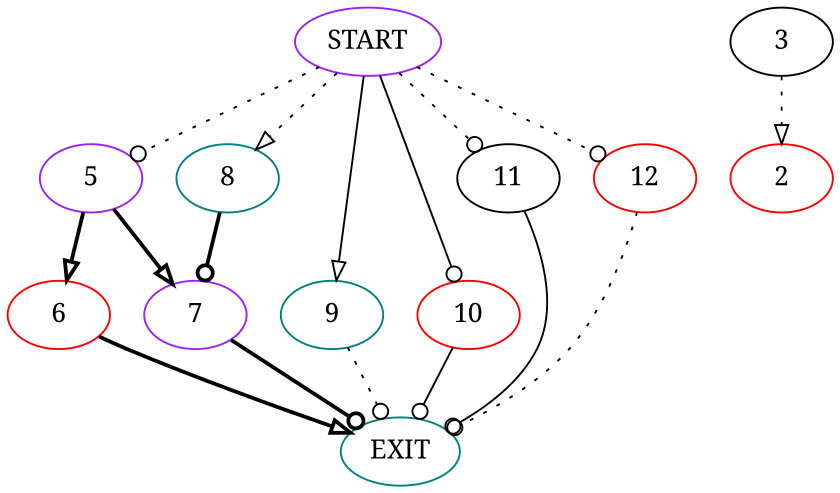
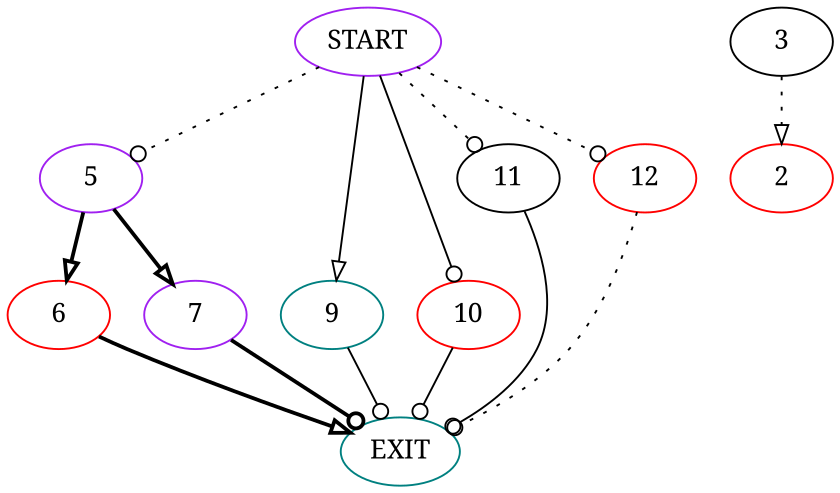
(228, 178) -> none
(362, 376) -> (362, 376)
